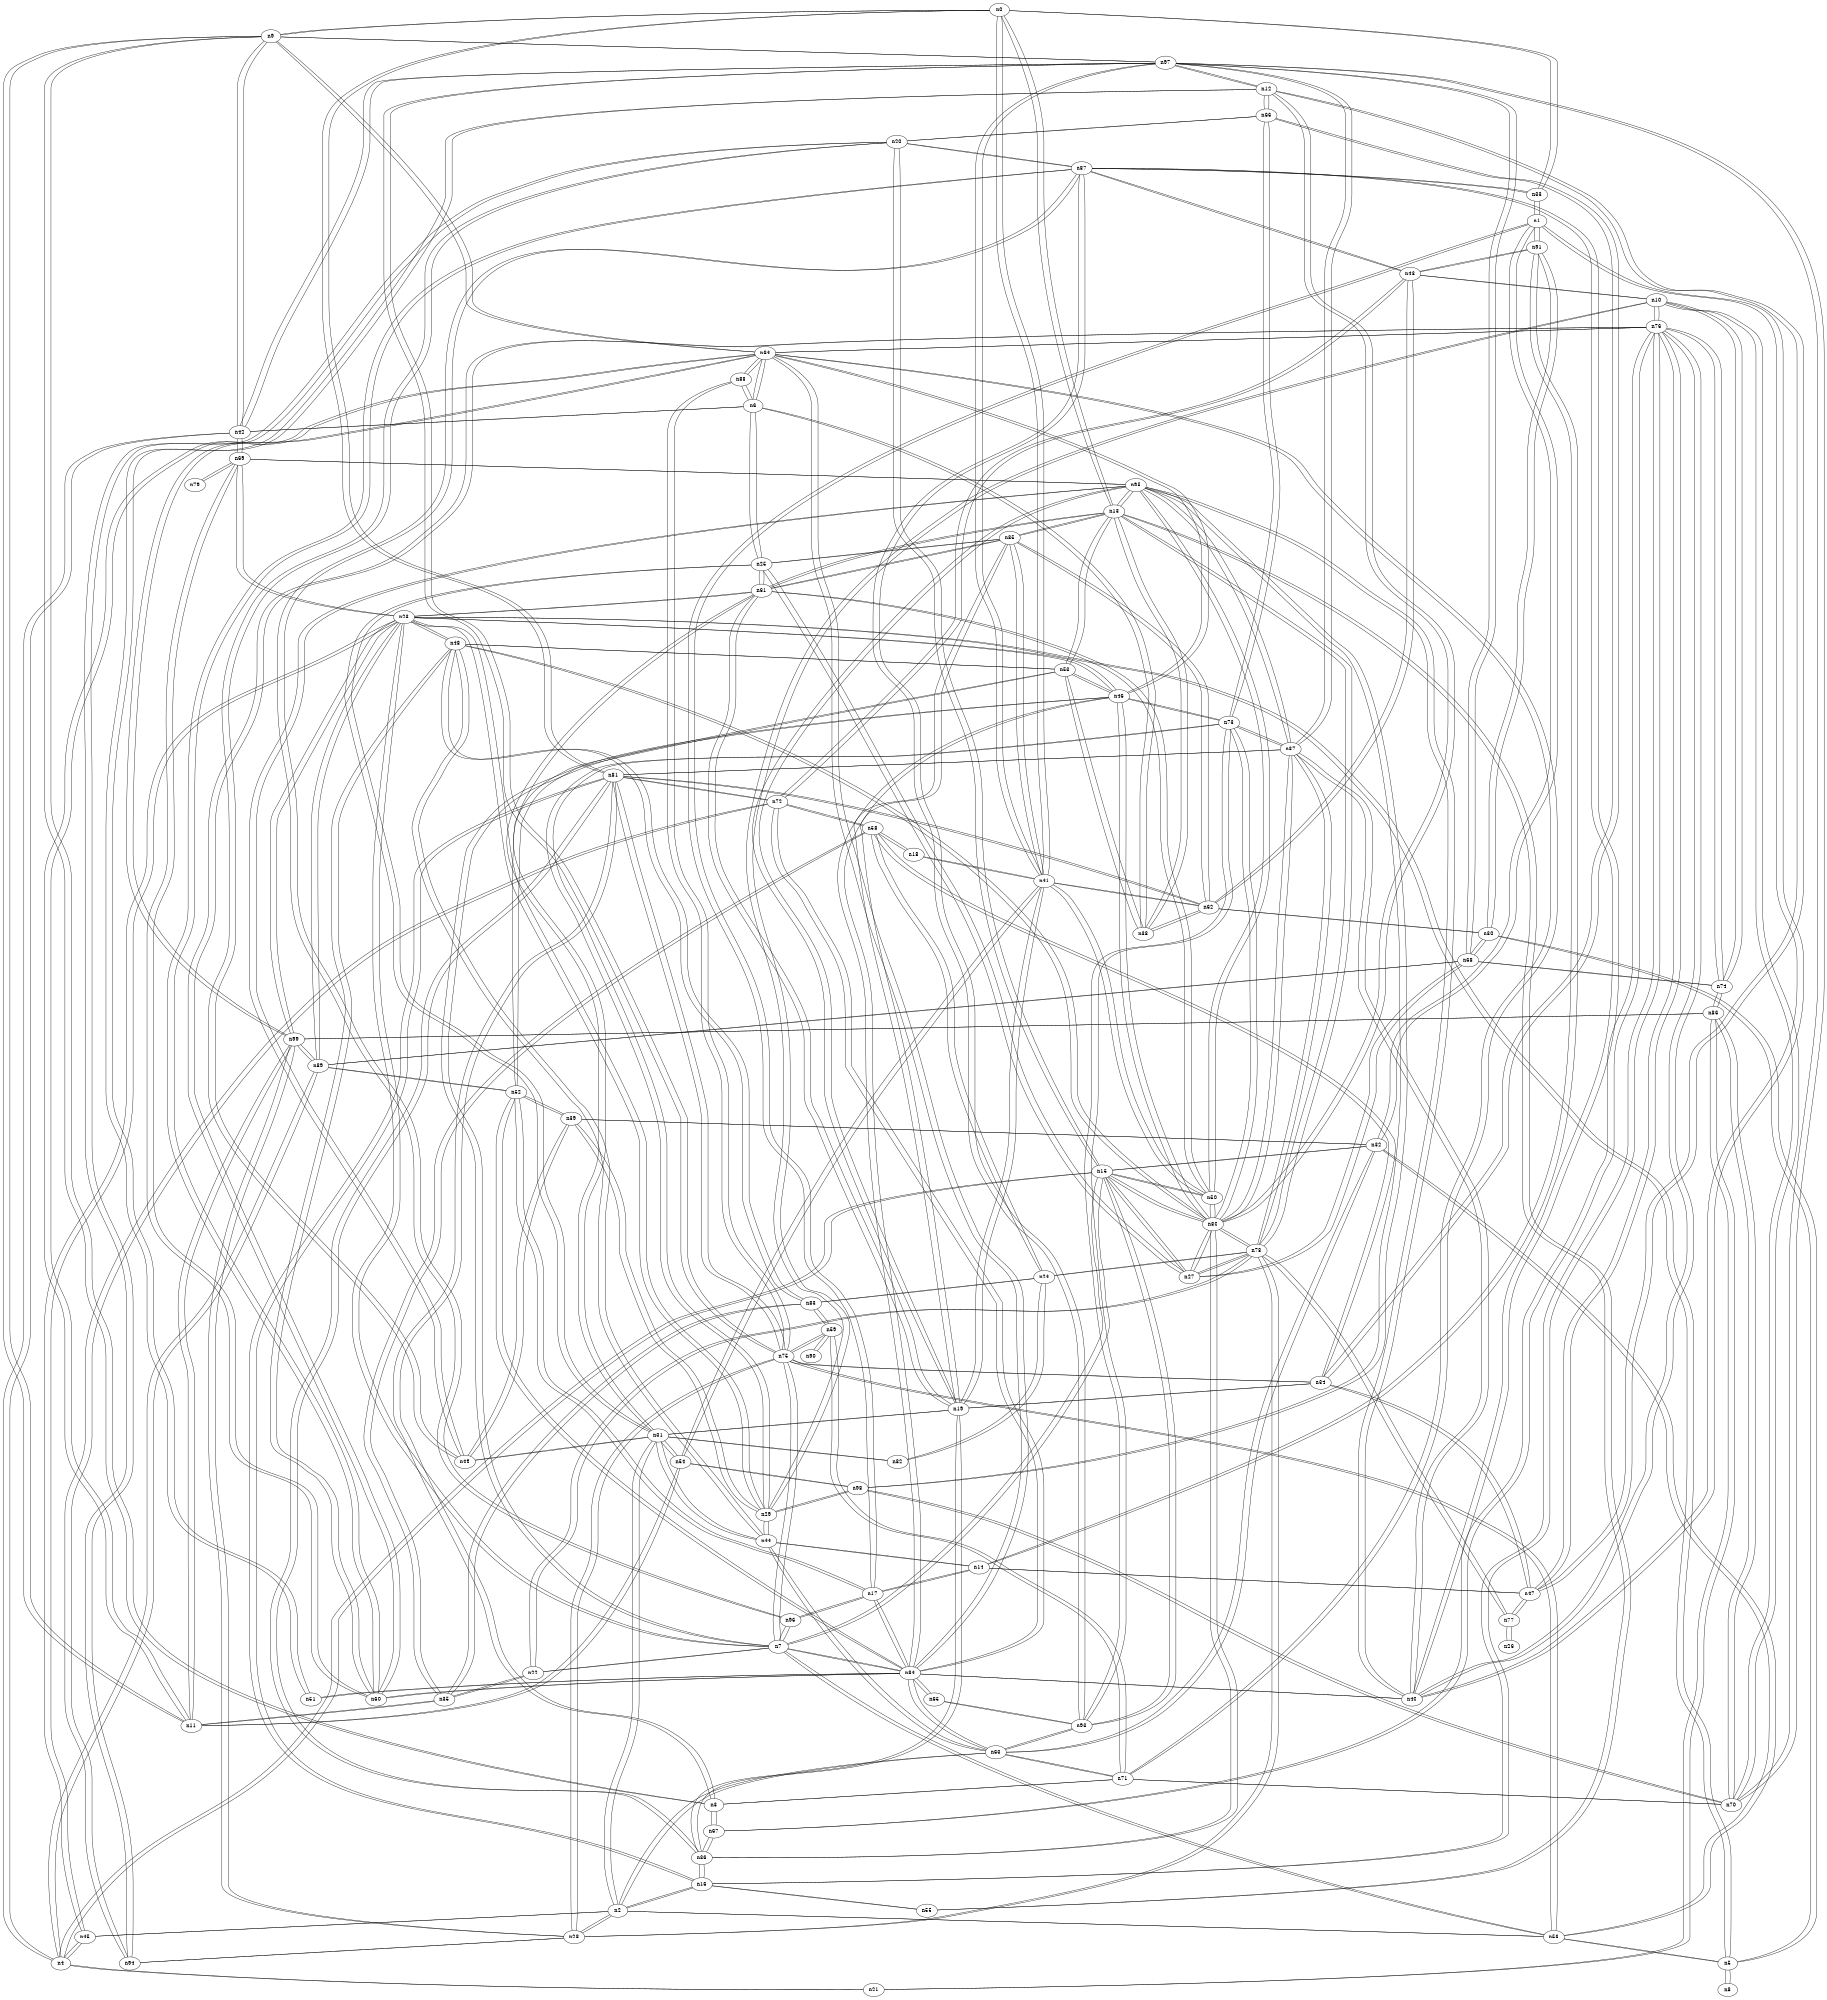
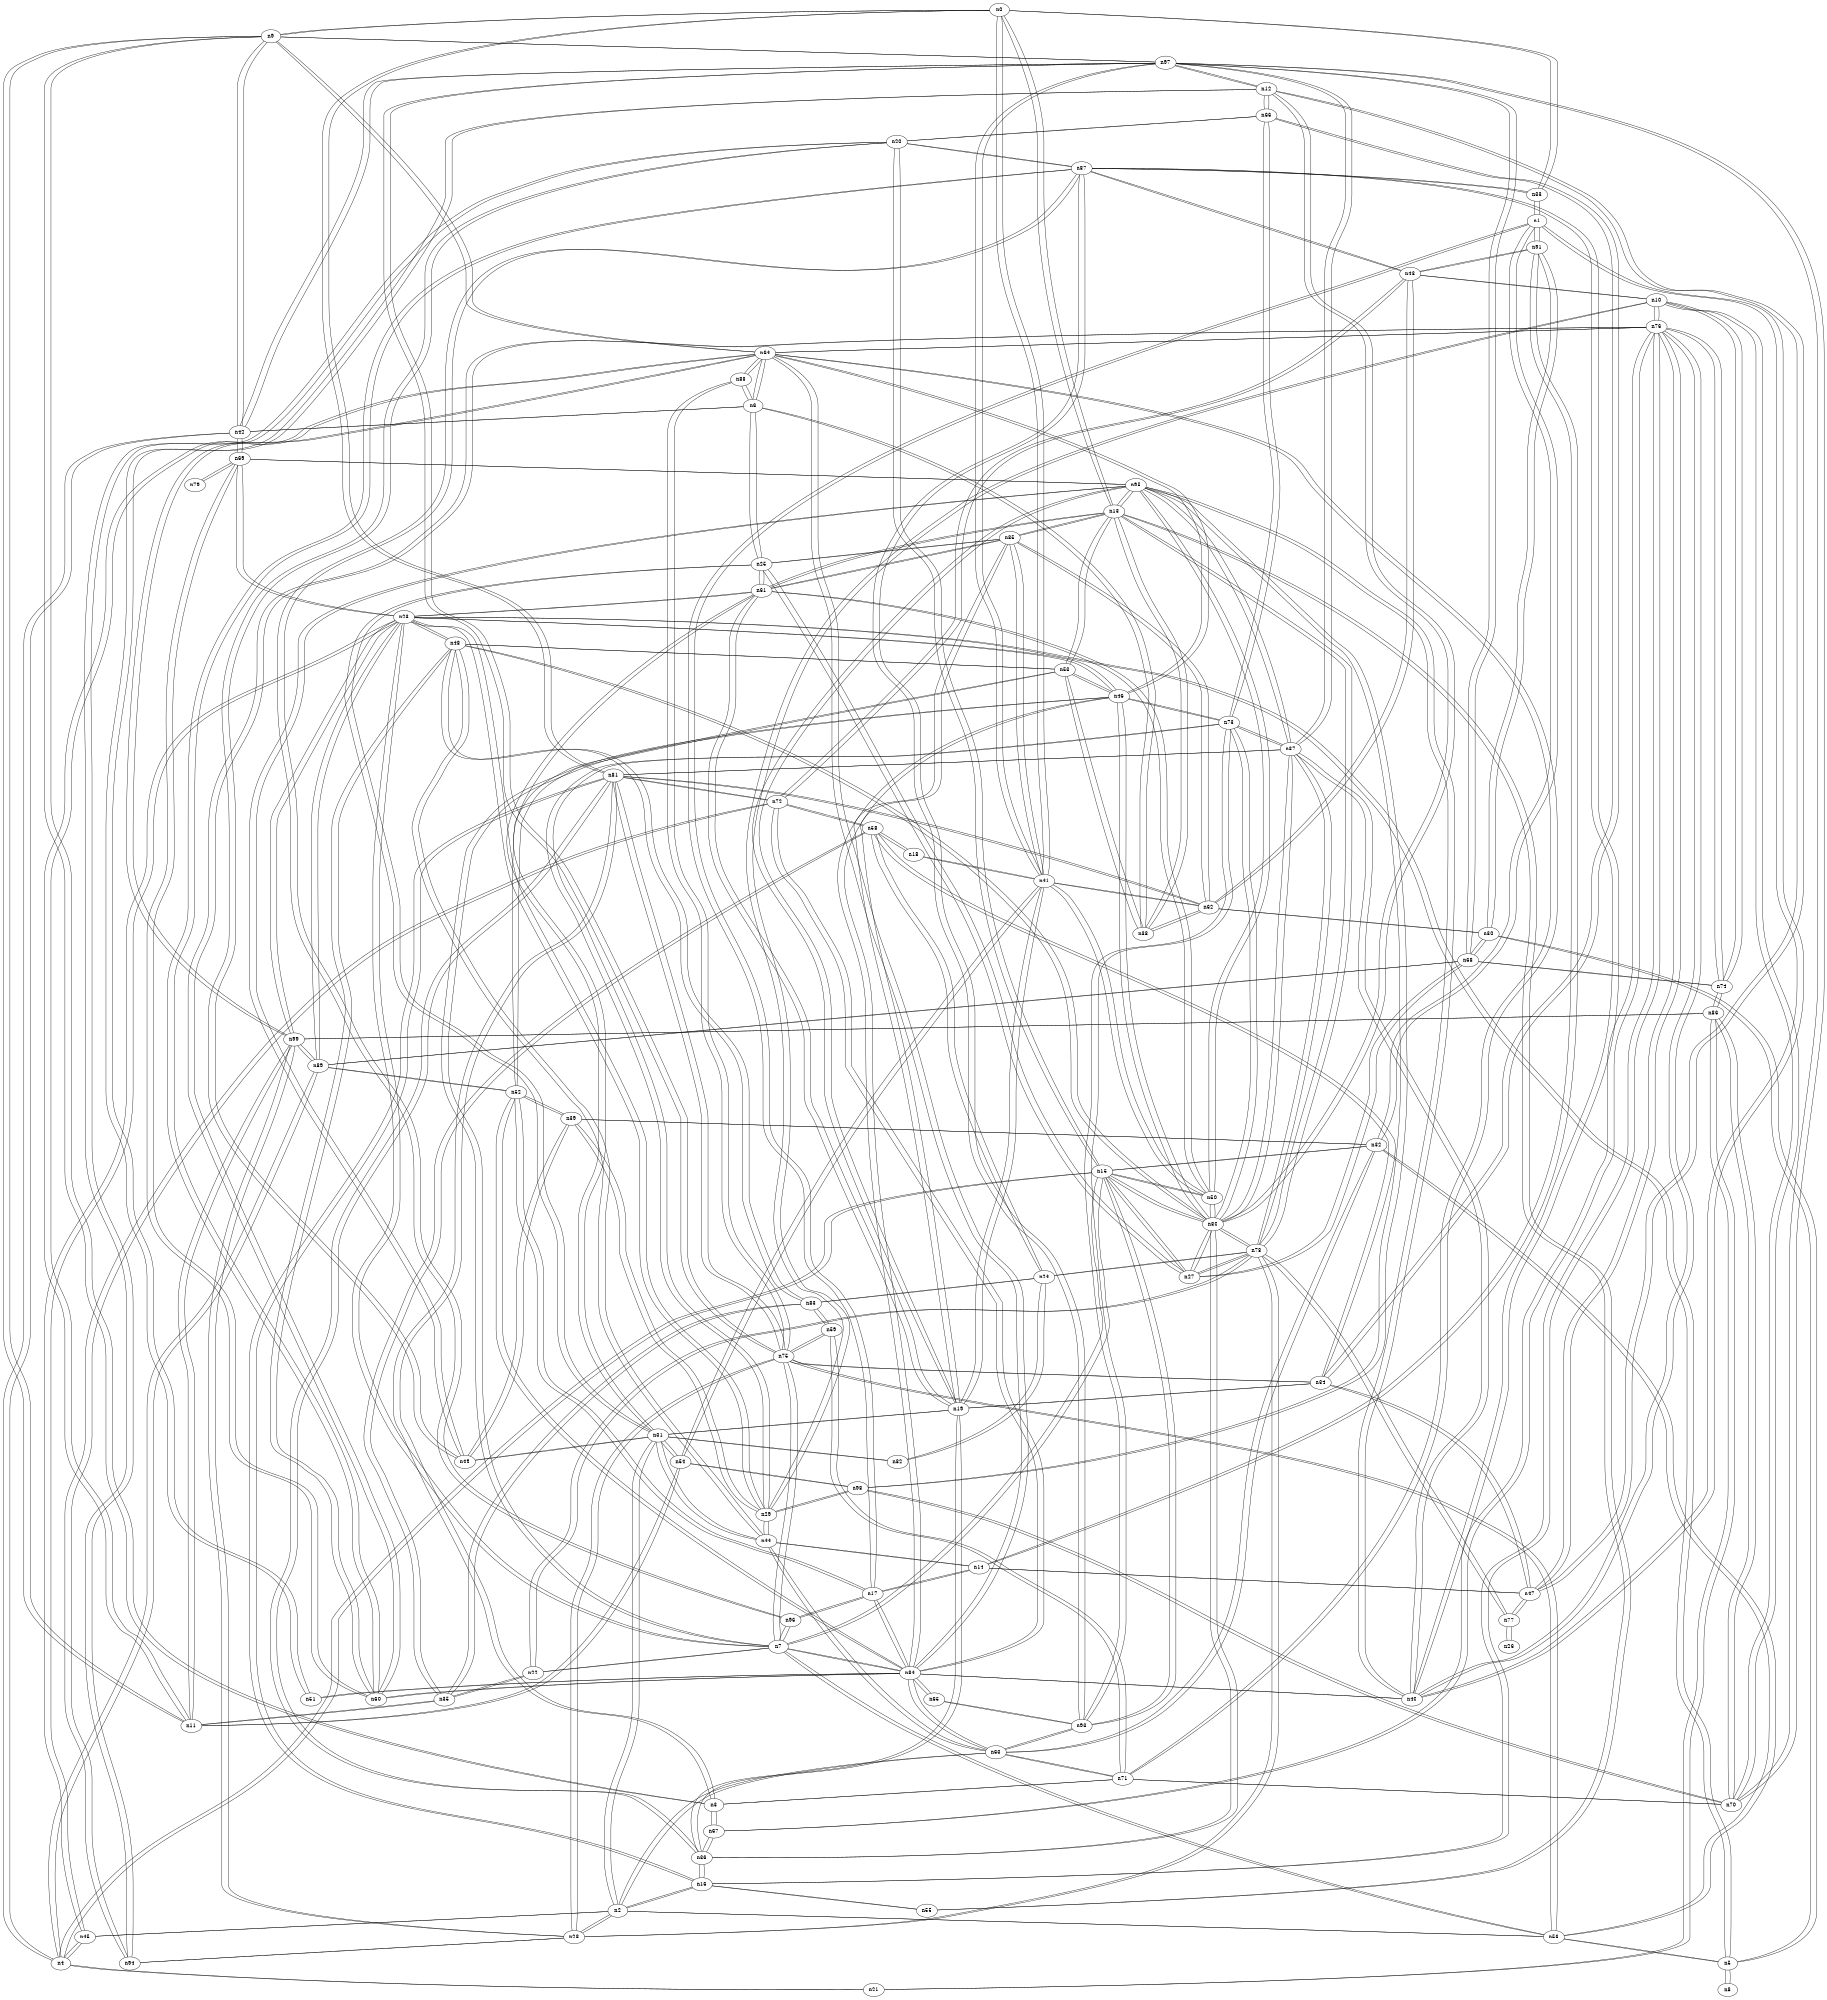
(811, 1356) -> none
